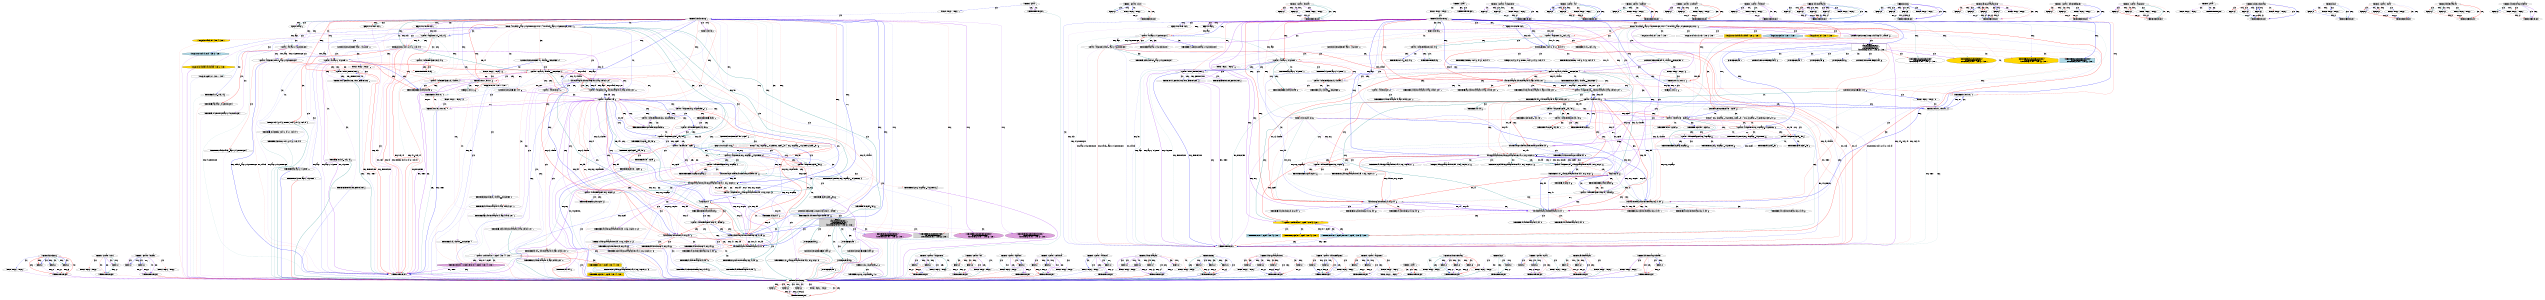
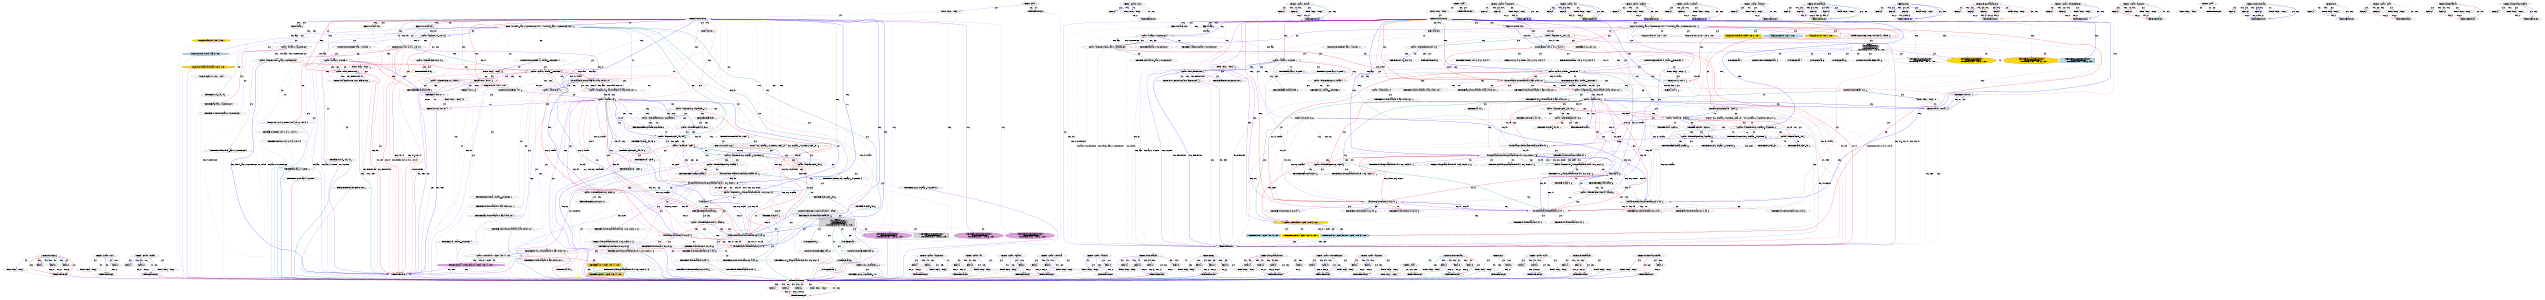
(571, 259) -> (587, 269)
